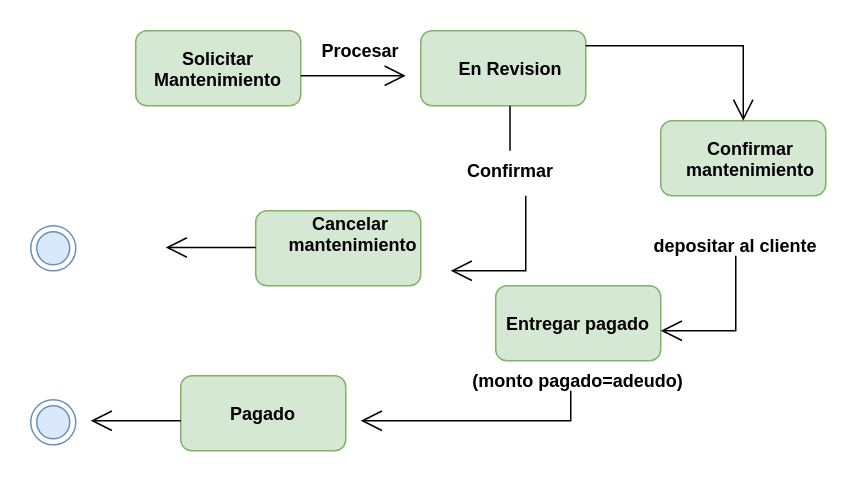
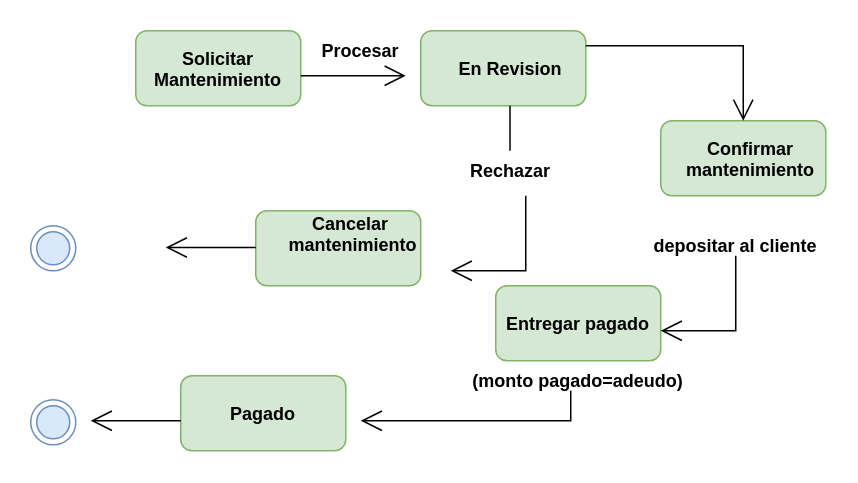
(510, 171) -> (510, 171)
